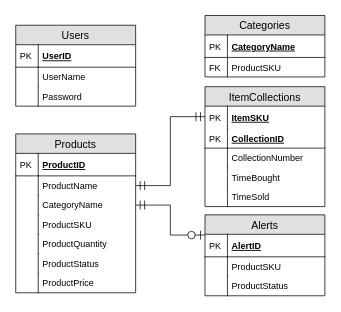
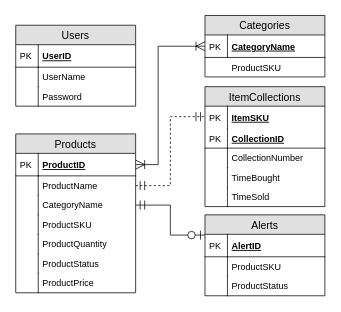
none -> (181, 46)
(216, 67) -> none
(170, 151) -> (170, 151)
